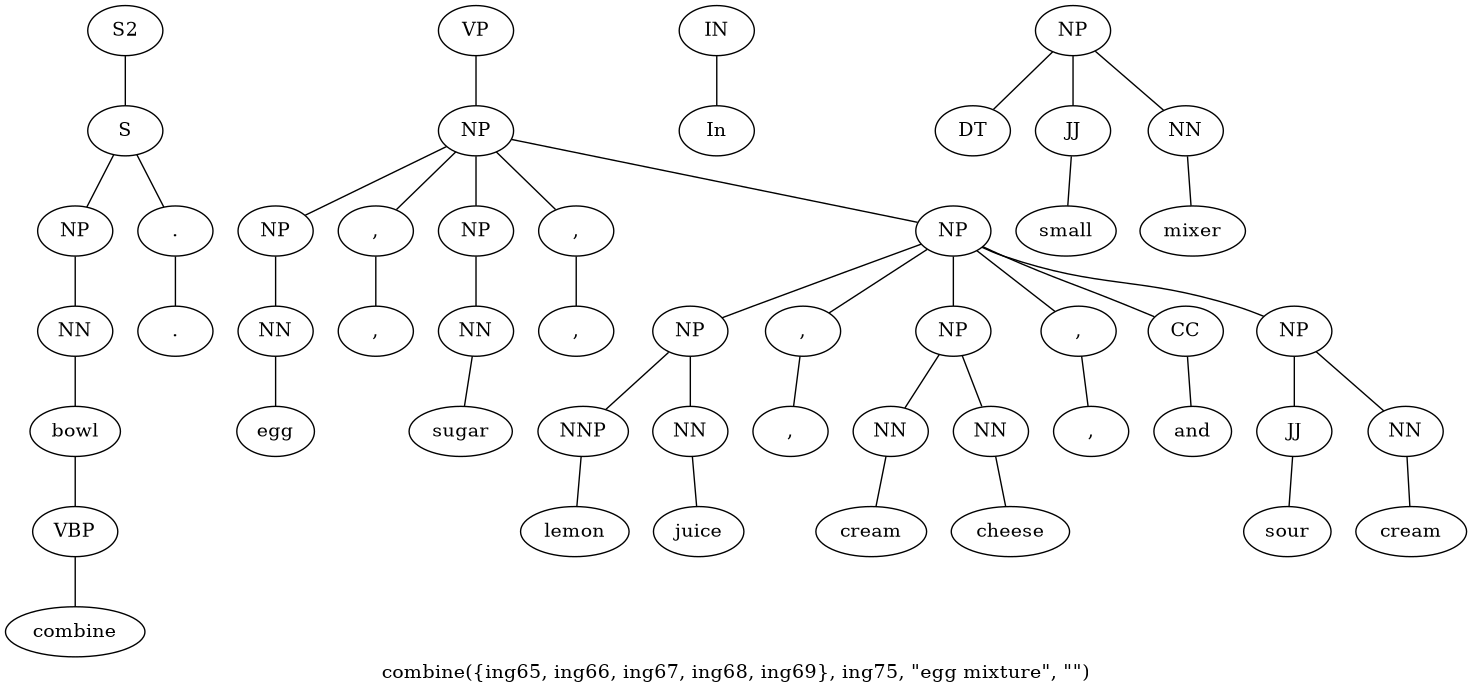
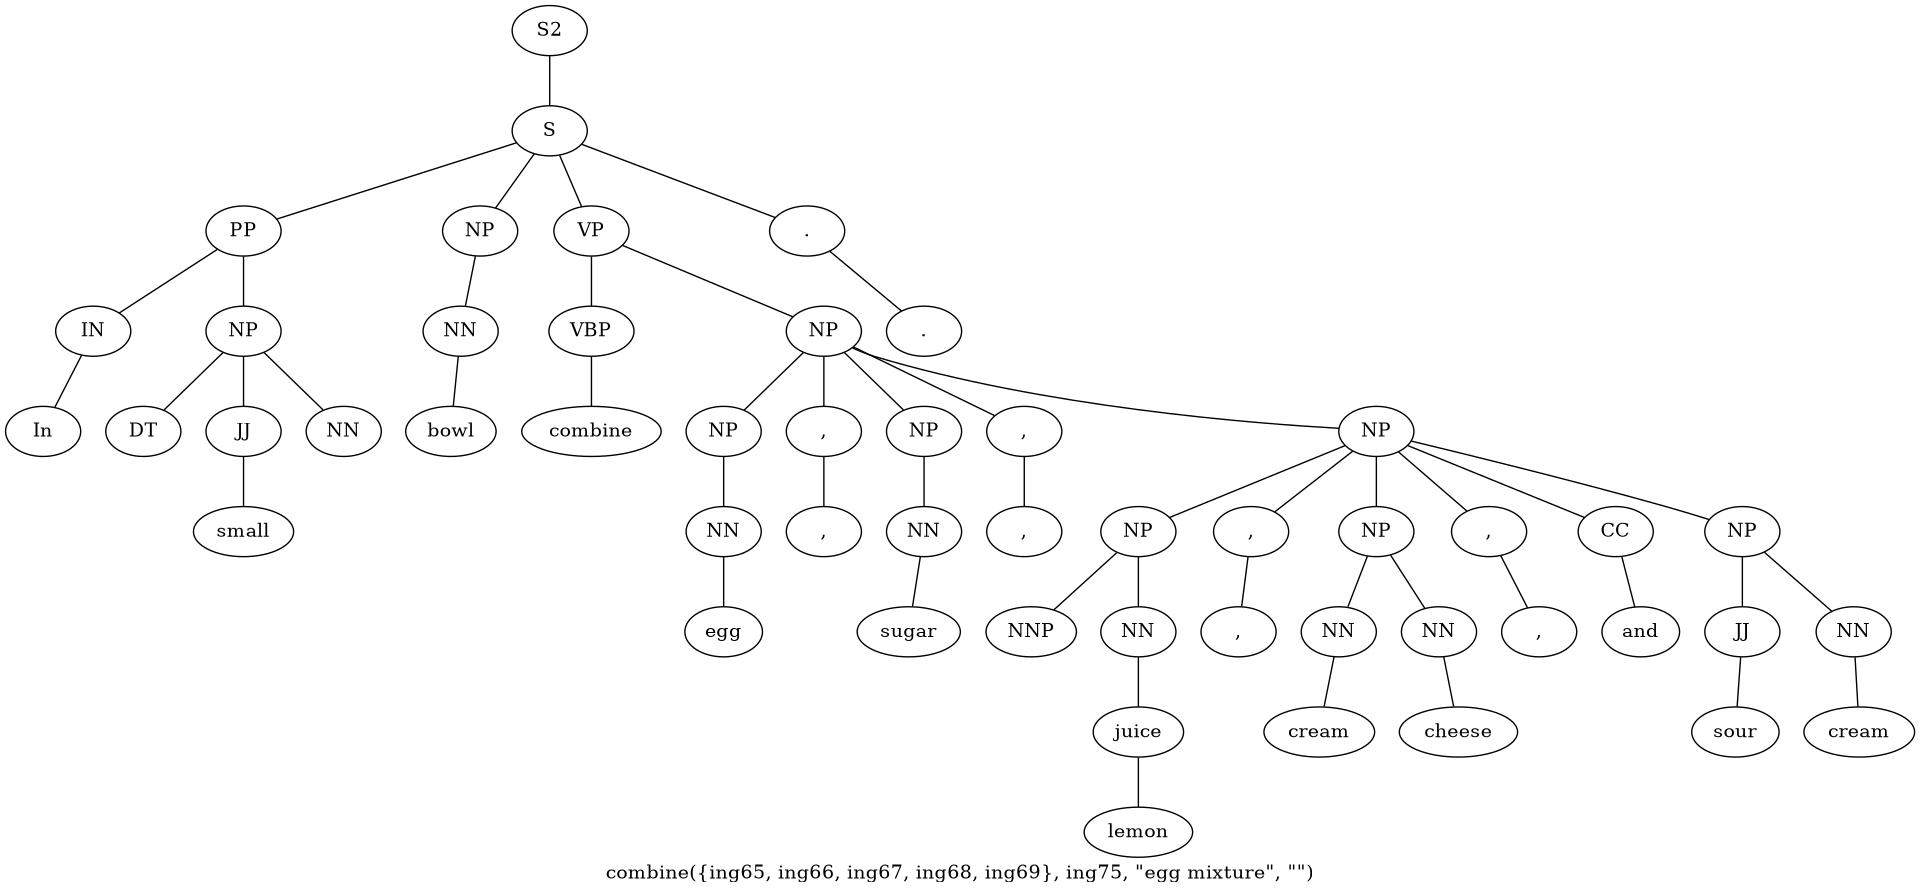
none -> (571, 181)
none -> (244, 231)
(1193, 231) -> none
(75, 482) -> (591, 281)
(579, 482) -> (1138, 782)
